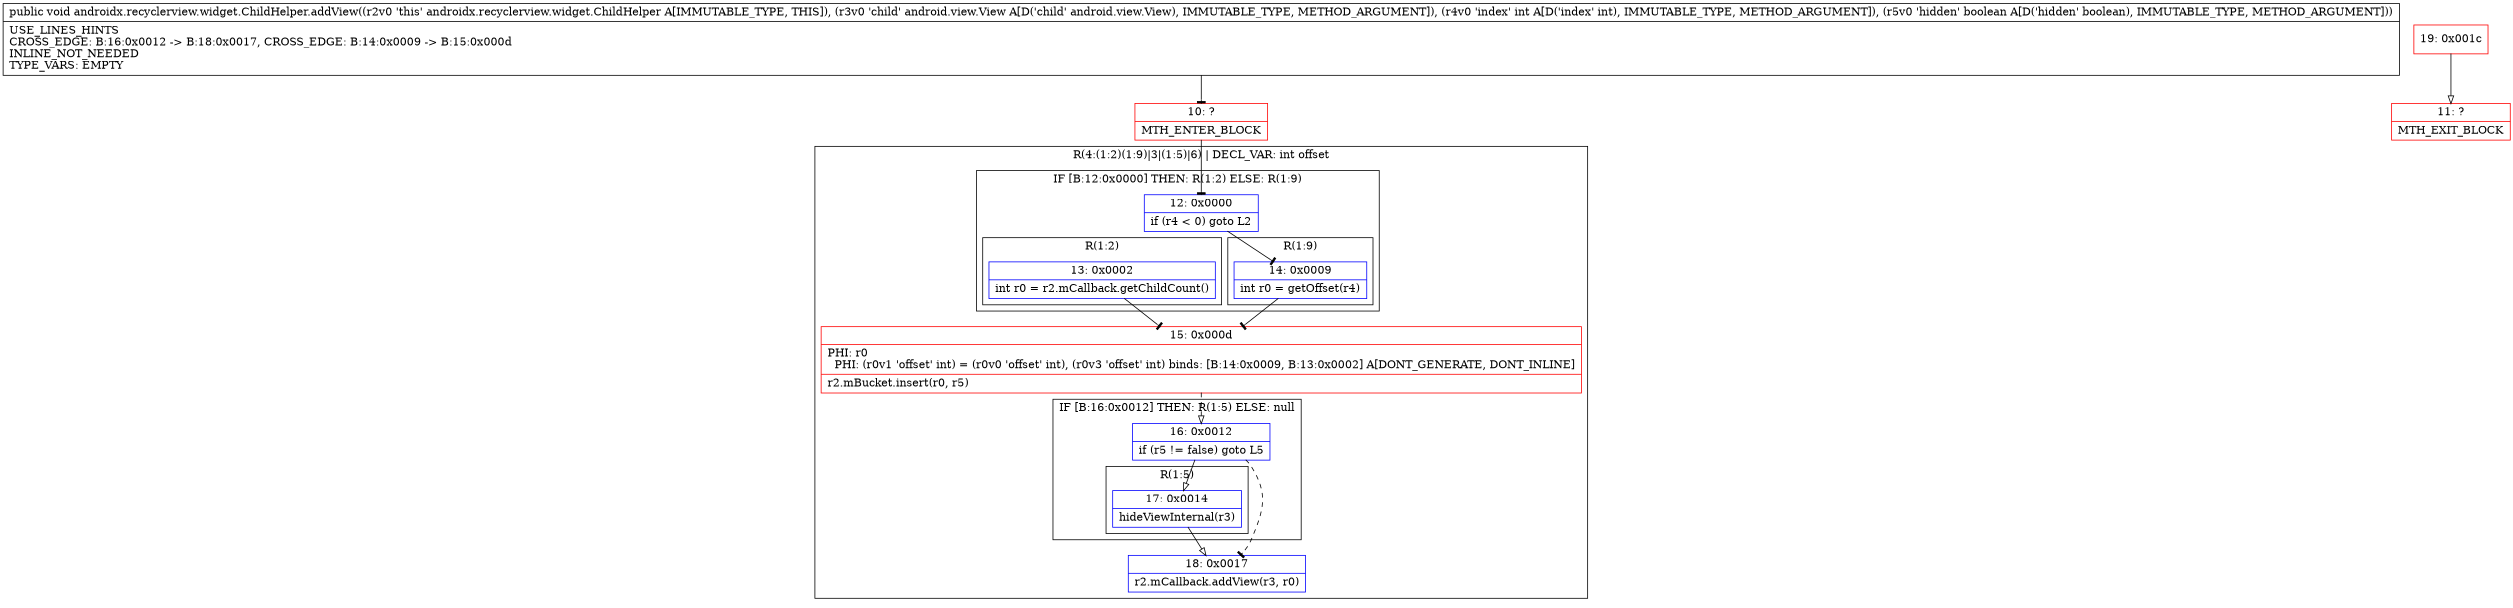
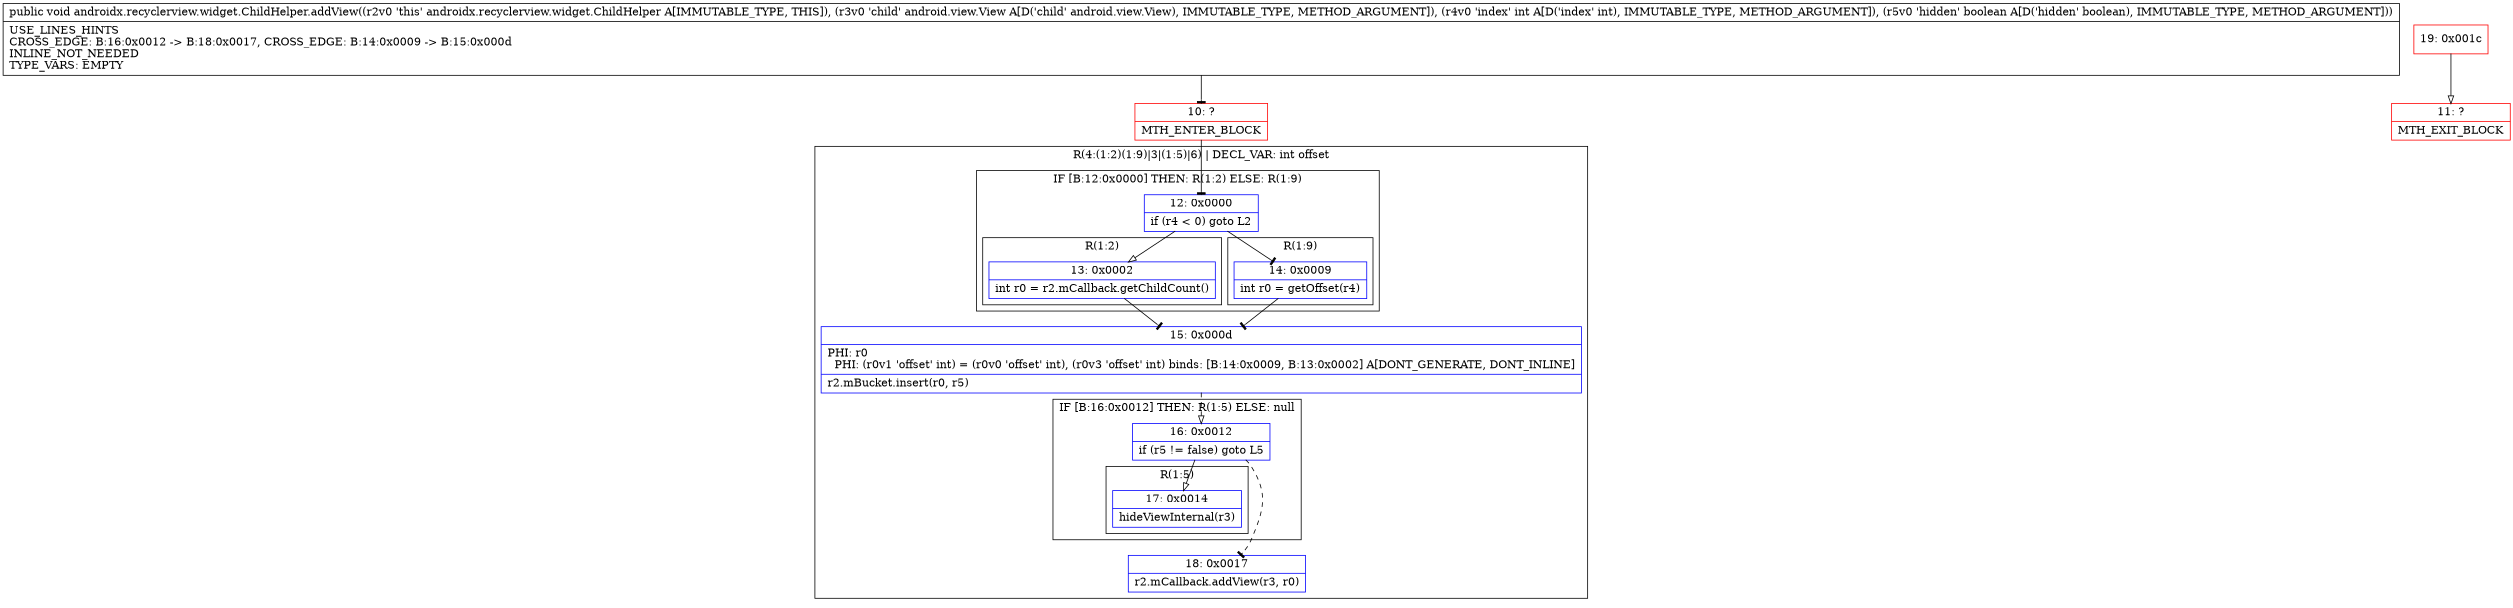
none -> (1155, 244)
(1201, 360) -> (1201, 360)
(1195, 538) -> none
